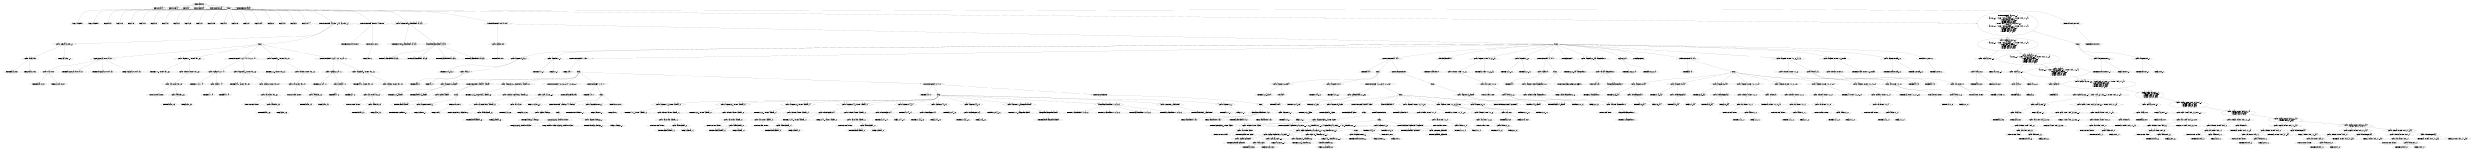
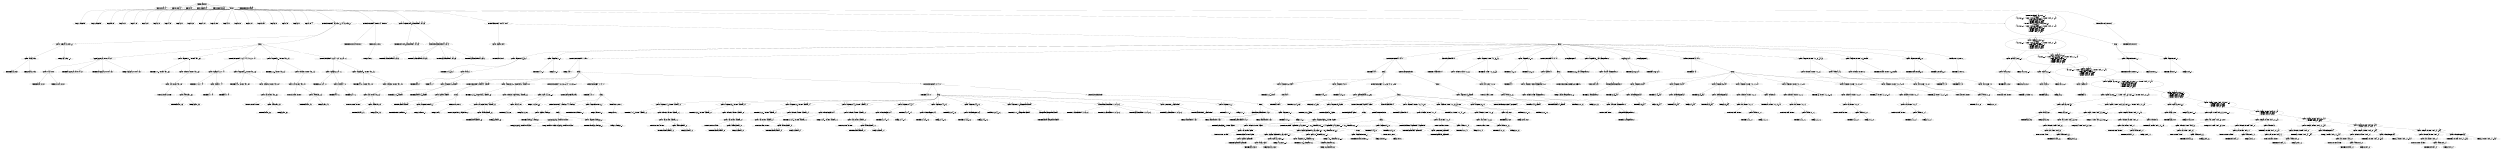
none -> (1822, 95)
